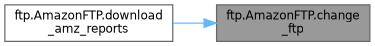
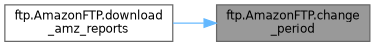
(293, 23) -> (293, 23)
